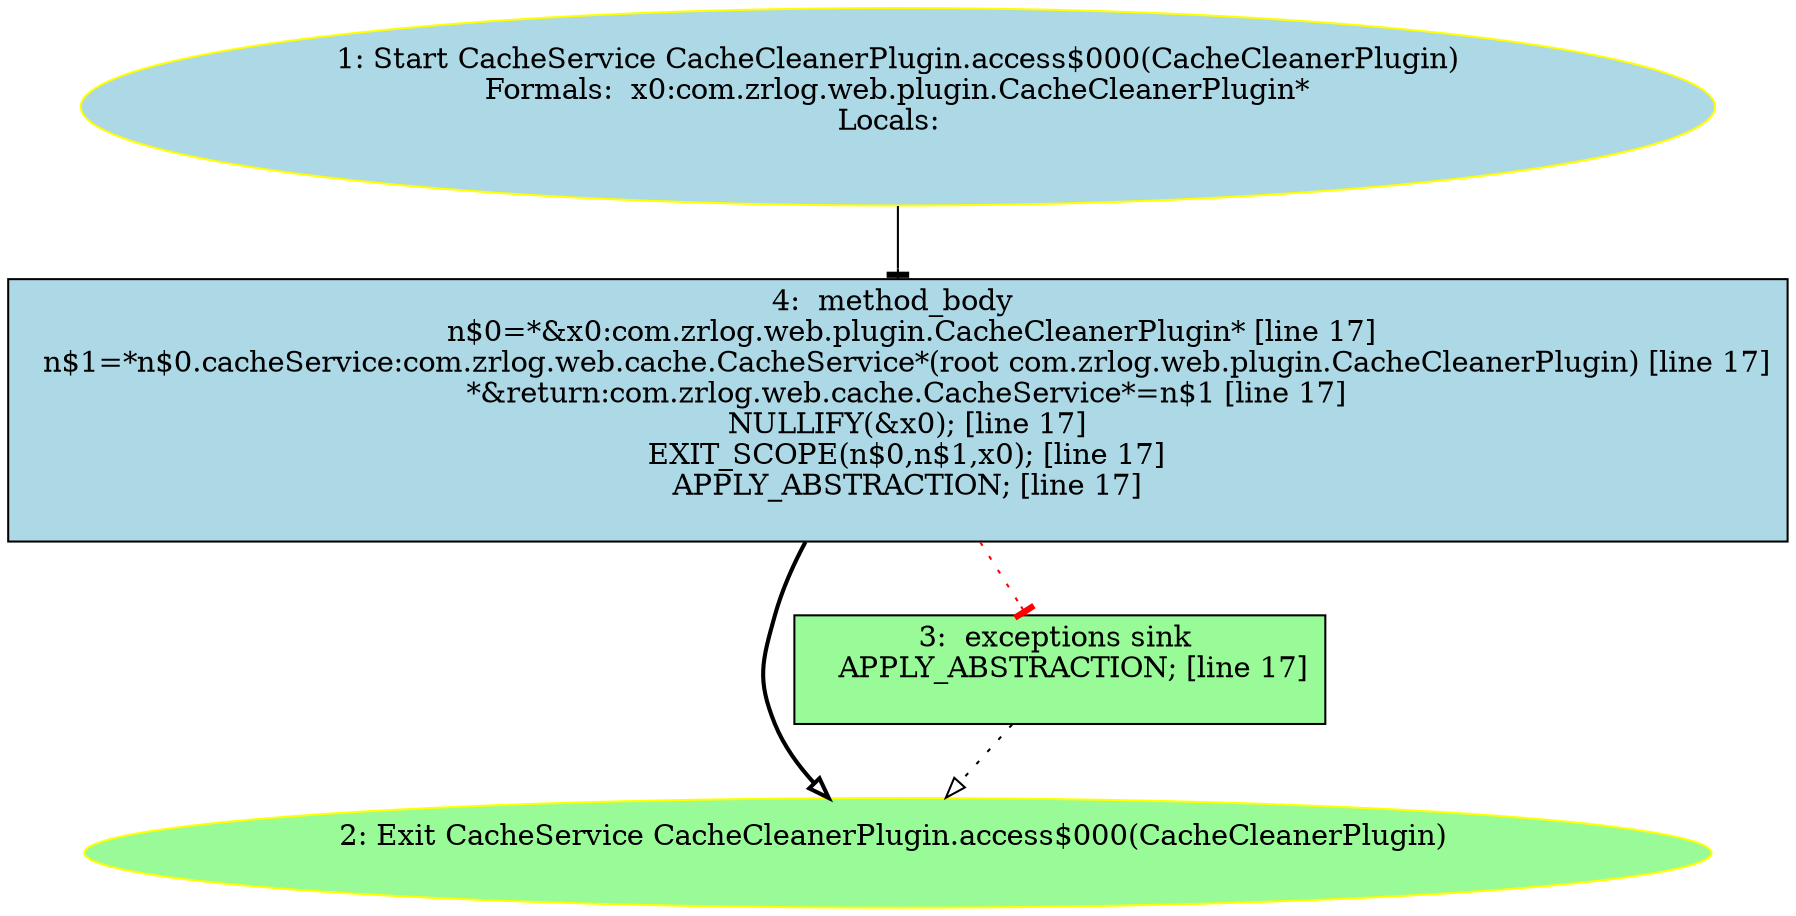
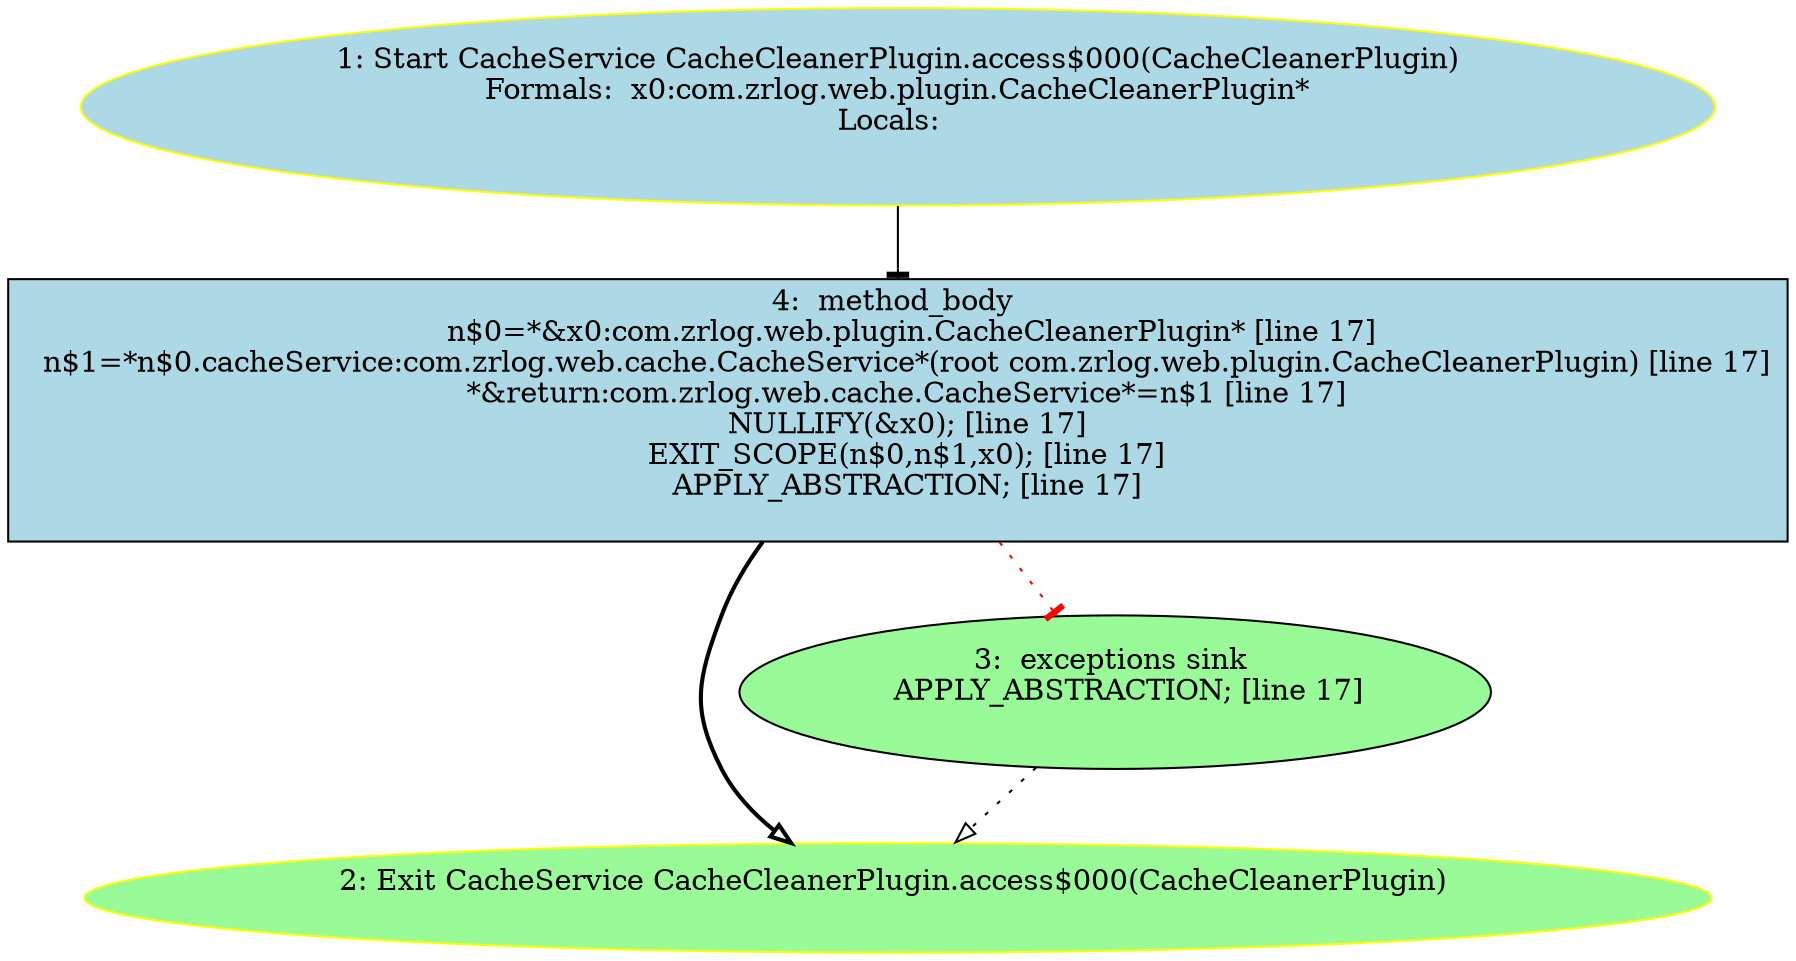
(1060, 670) -> (1115, 692)
